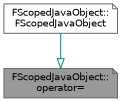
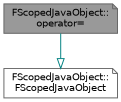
(61, 46) -> (61, 46)
